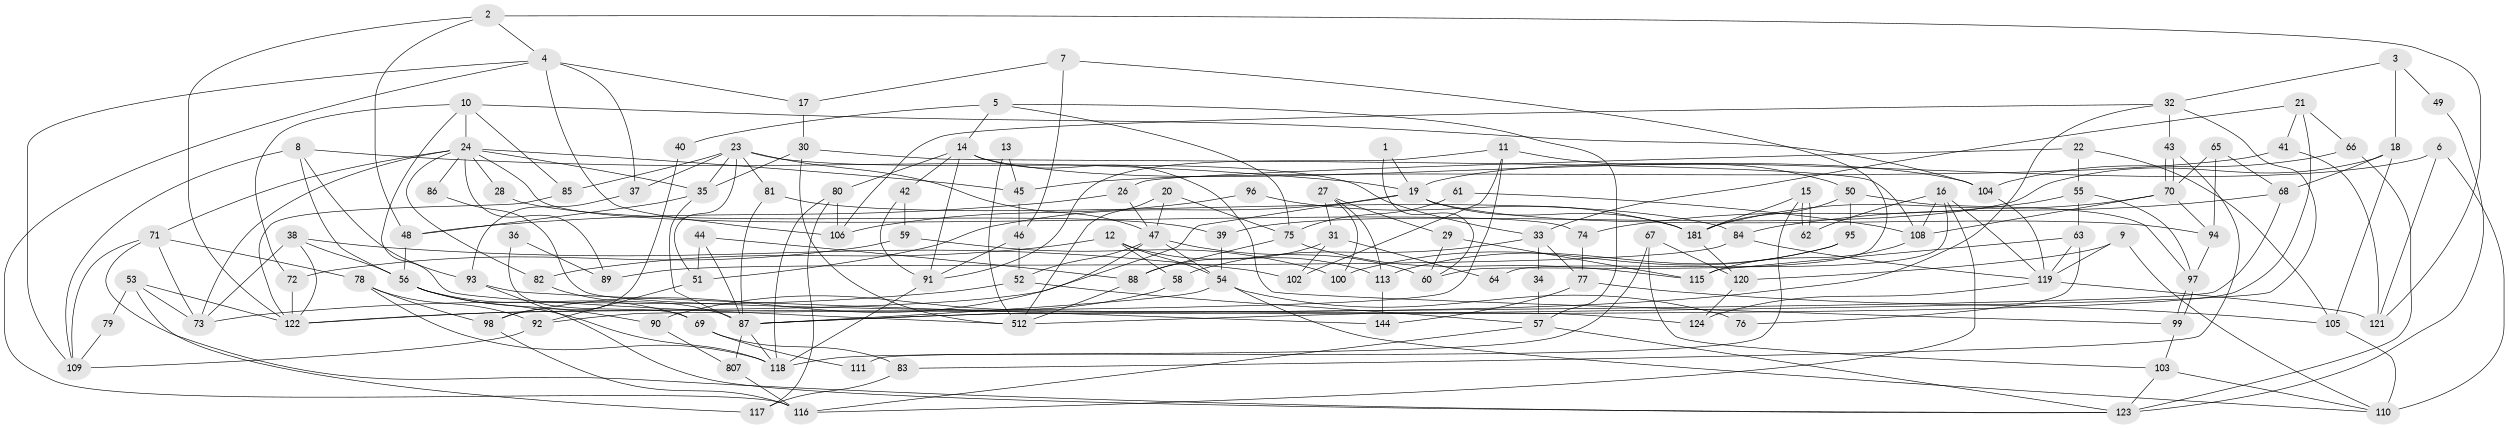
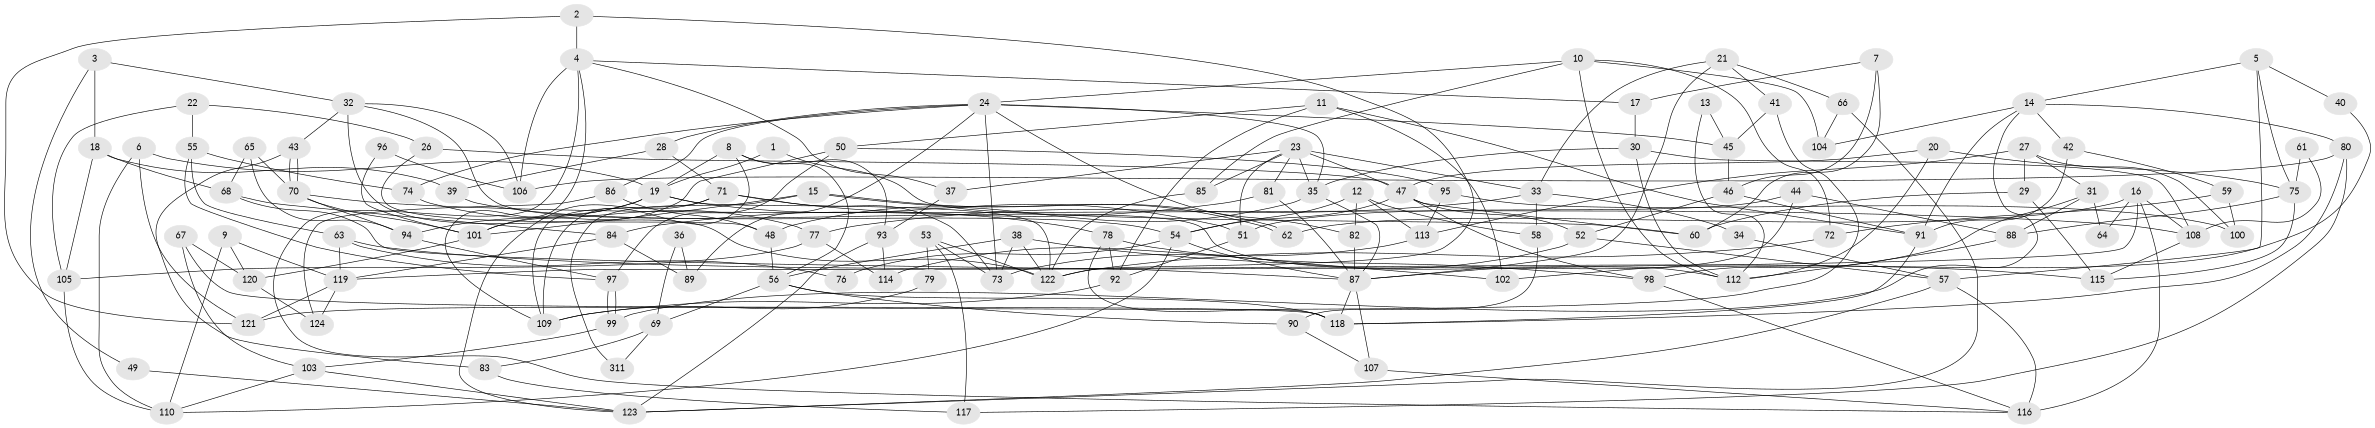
(375, 105) -> (690, 215)
(299, 181) -> (688, 167)
(2031, 228) -> none
(1694, 236) -> (474, 236)
(1019, 325) -> (1733, 281)
(1382, 325) -> (886, 281)
(734, 369) -> (1371, 369)
(858, 369) -> (617, 369)
